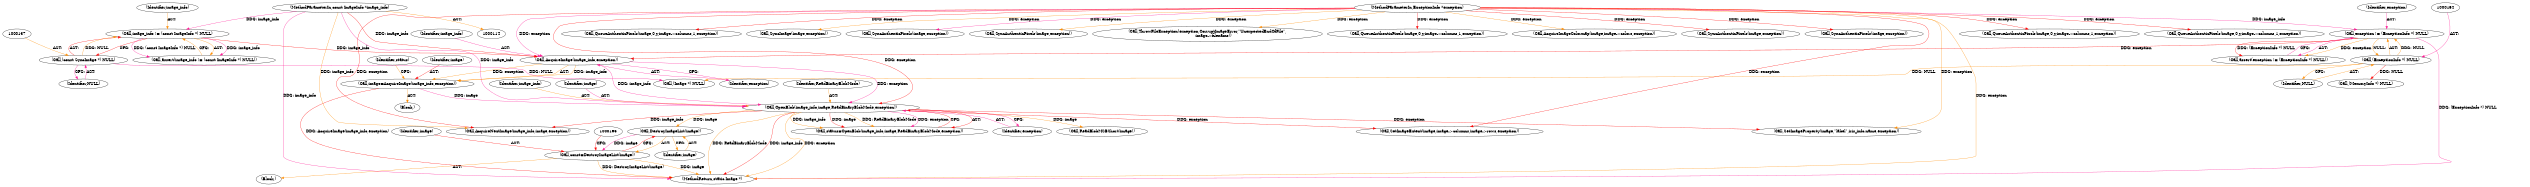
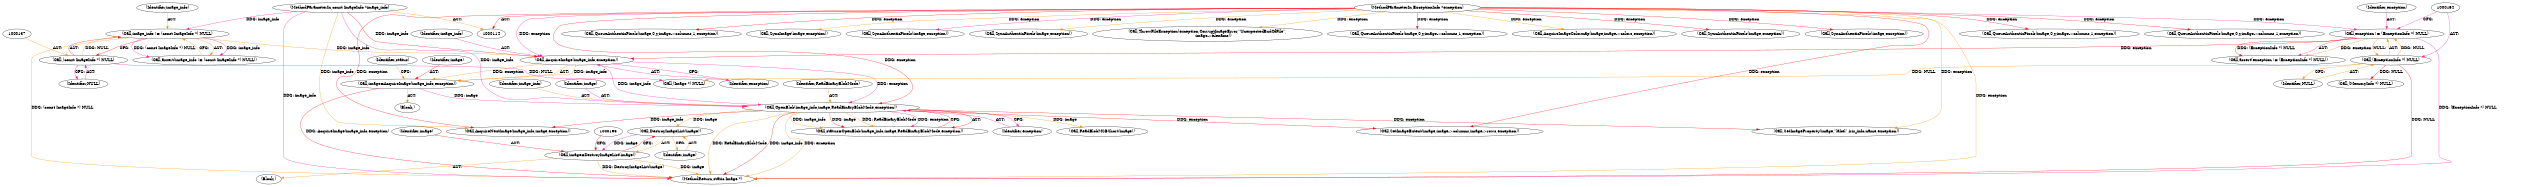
none -> (922, 11)
(2269, 20) -> (2269, 20)
(2312, 43) -> (2418, 20)
(368, 52) -> (368, 52)
(83, 60) -> (83, 60)
(597, 155) -> (597, 155)
none -> (250, 171)
none -> (2026, 171)
